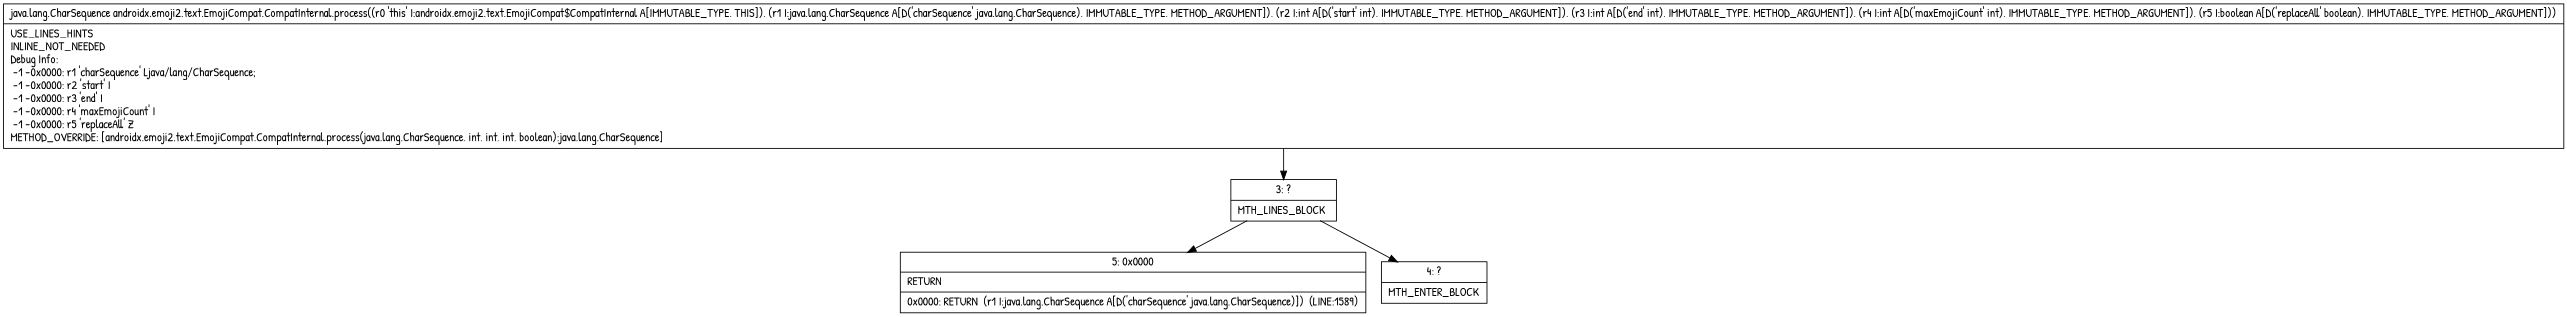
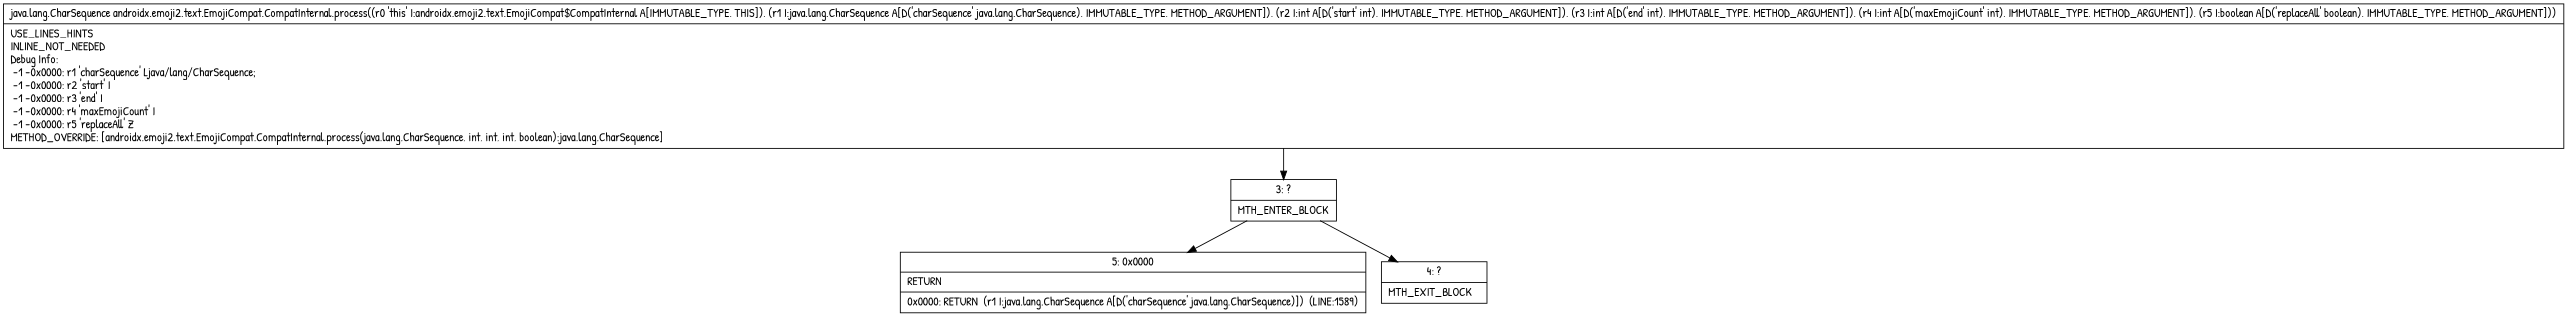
(1282, 210) -> (1284, 210)
(1434, 292) -> (1430, 292)
